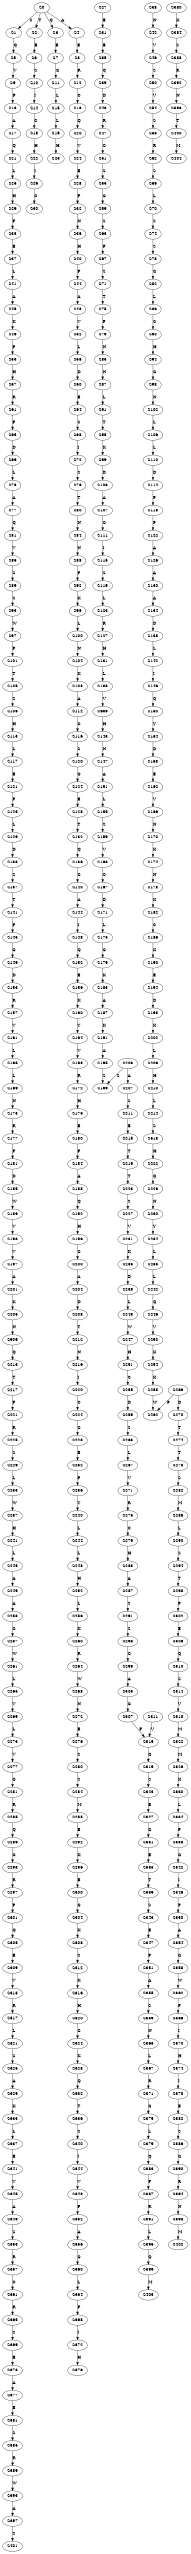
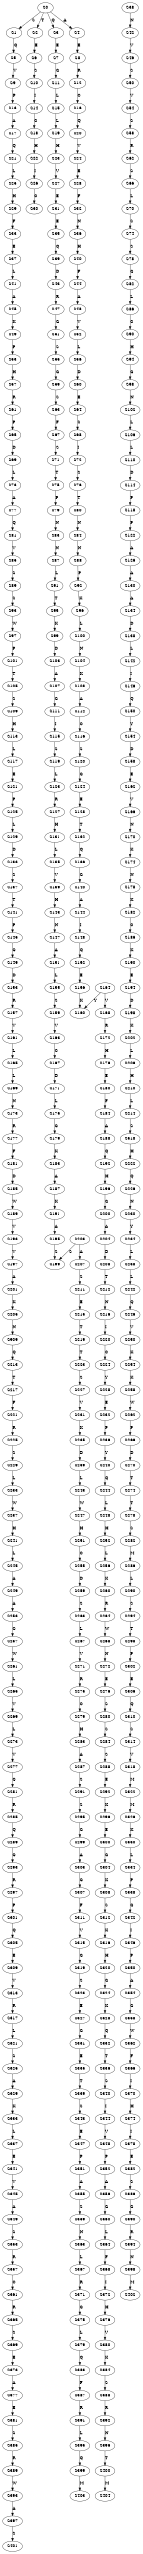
none -> (56, 170)
(103, 712) -> (55, 887)
(78, 1024) -> (94, 999)
(167, 1402) -> (130, 1426)
(79, 1428) -> (106, 1378)
(79, 1528) -> (107, 1478)
(137, 1728) -> (80, 1904)
(80, 1805) -> (106, 1755)
none -> (105, 2331)
